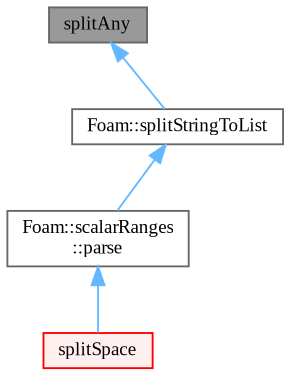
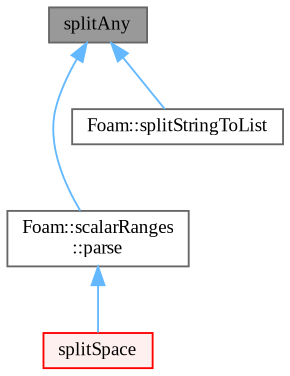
(136, 185) -> (54, 135)
